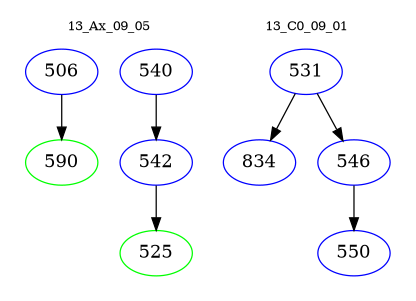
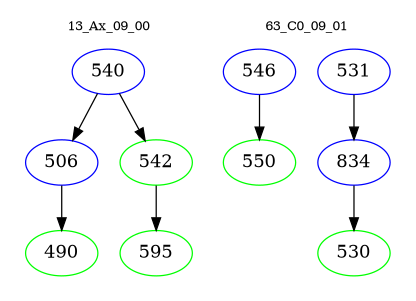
(109, 27) -> (109, 27)
(307, 27) -> (307, 27)
none -> (88, 111)
(327, 112) -> none
(62, 163) -> (62, 253)
(156, 163) -> (156, 163)
(156, 253) -> (156, 253)
none -> (354, 253)
(354, 253) -> (260, 163)
